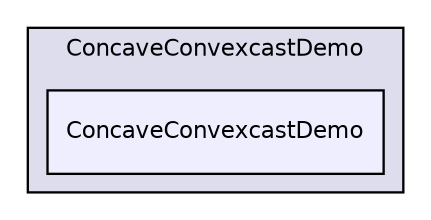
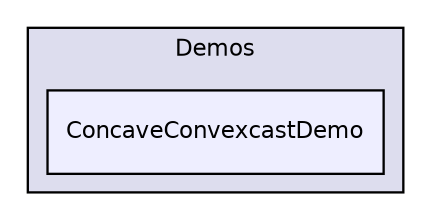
(216, 50) -> (216, 50)
